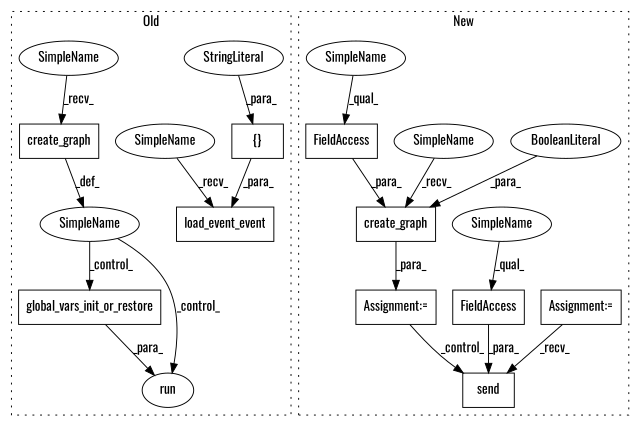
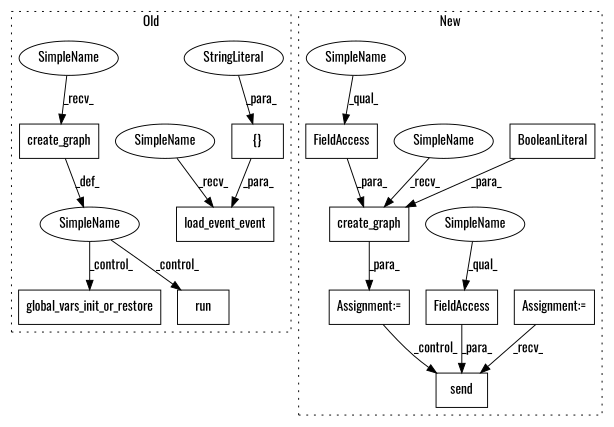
(566, 141) -> (552, 141)
(127, 346) -> none
(168, 390) -> (203, 307)
